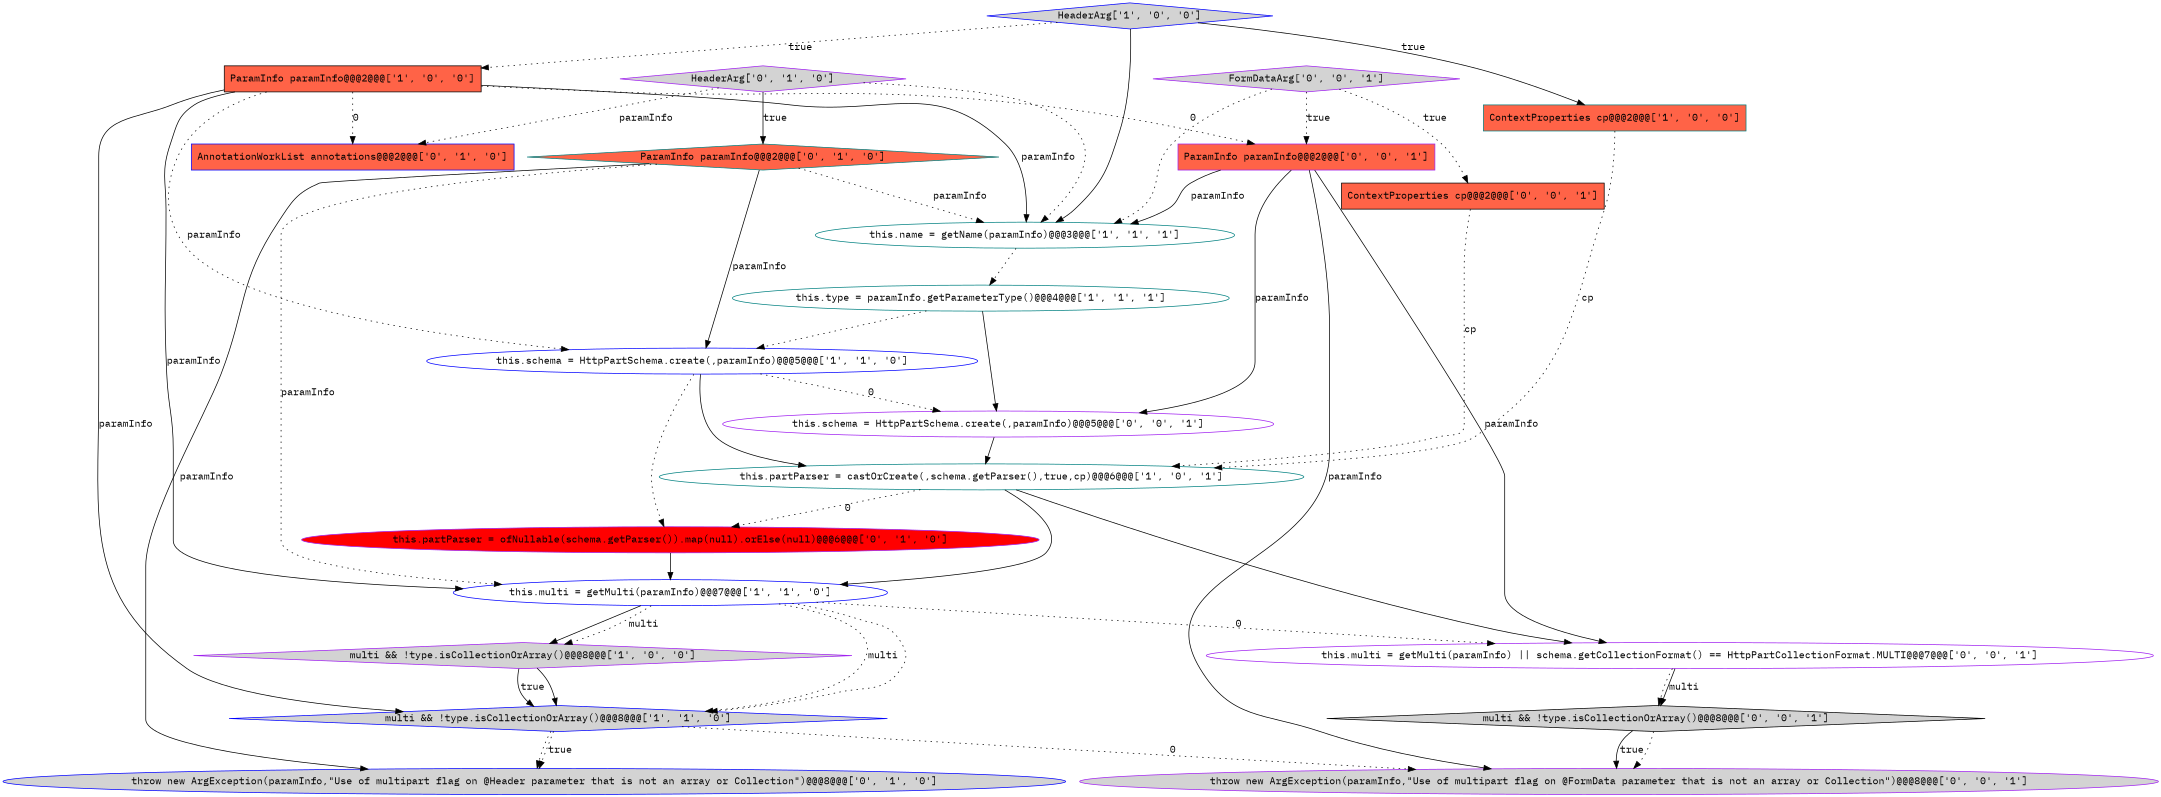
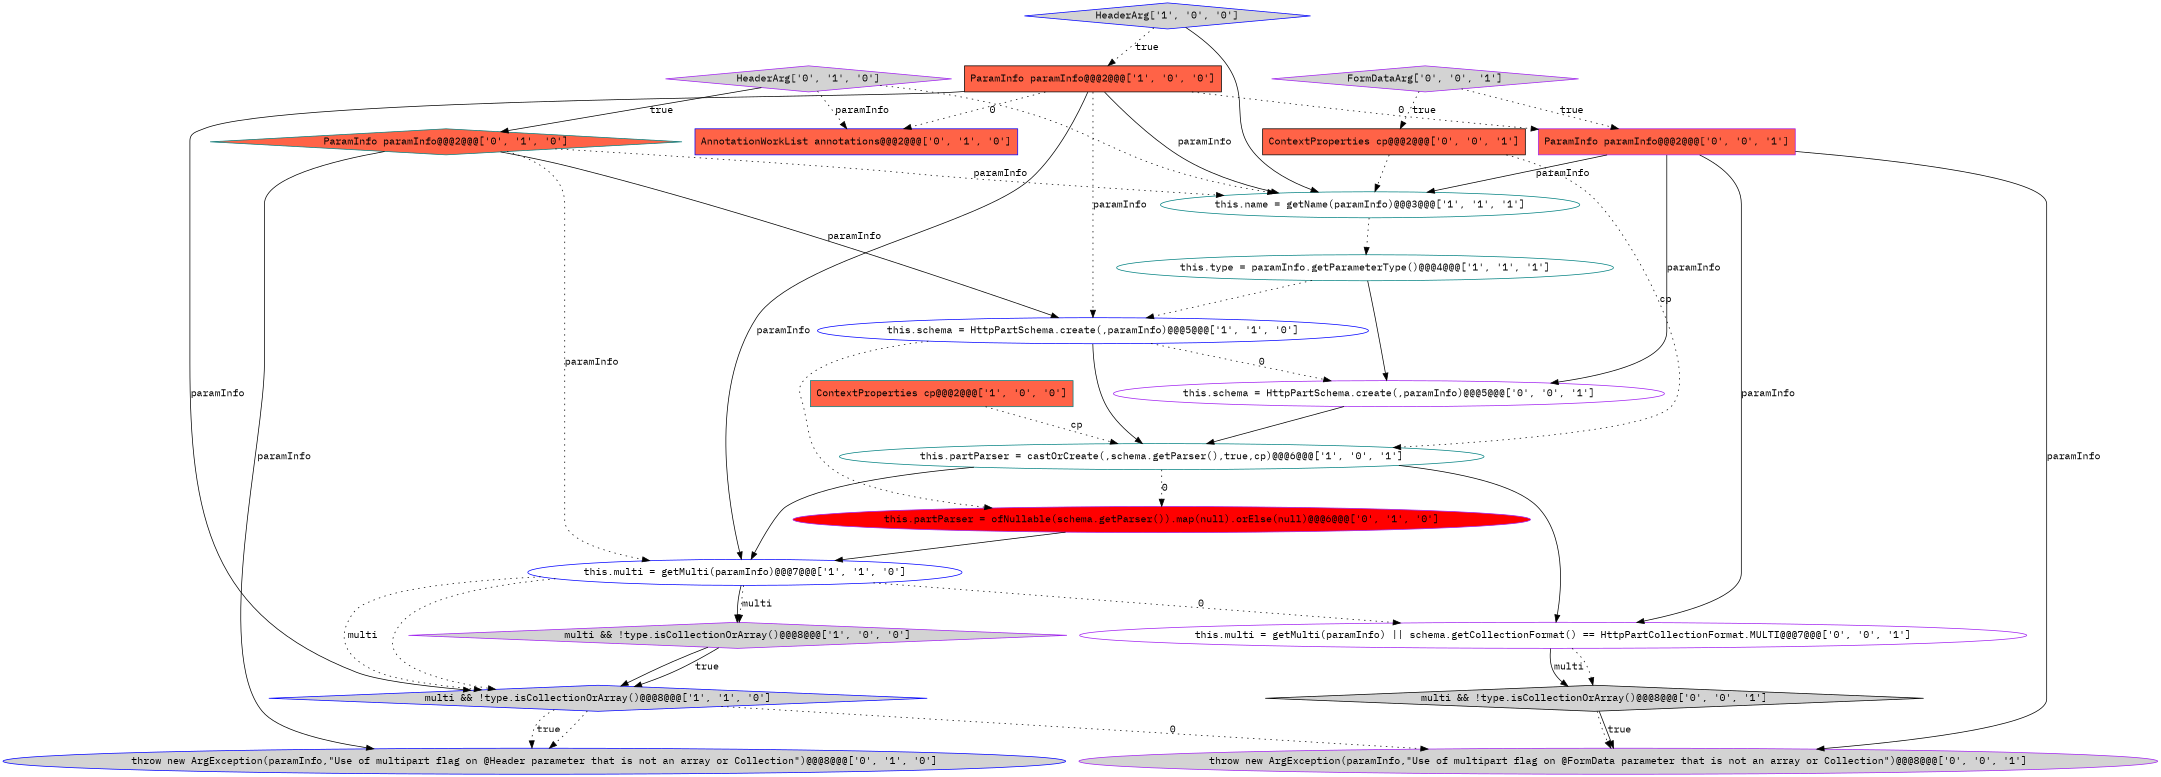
(1391, 50) -> none
(1179, 138) -> (1383, 170)
